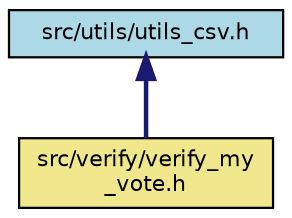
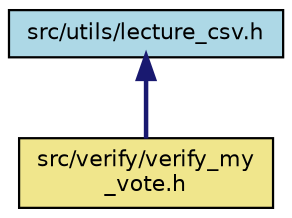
(146, 34) -> (146, 34)
